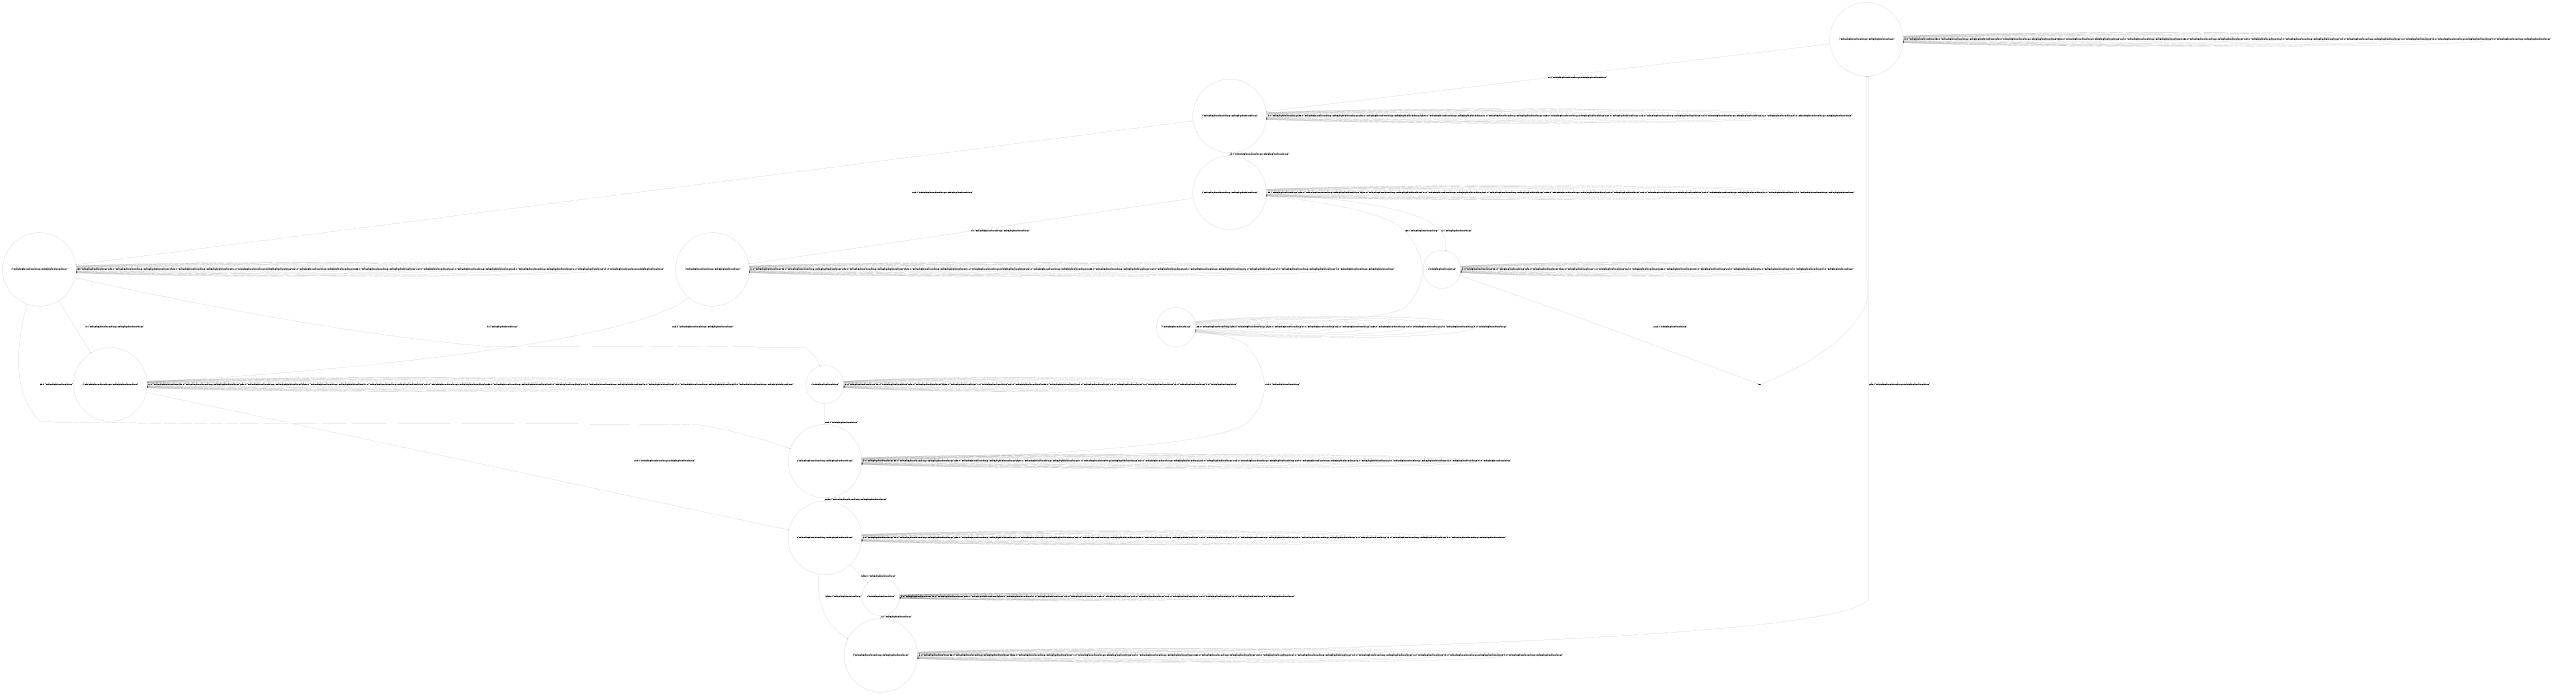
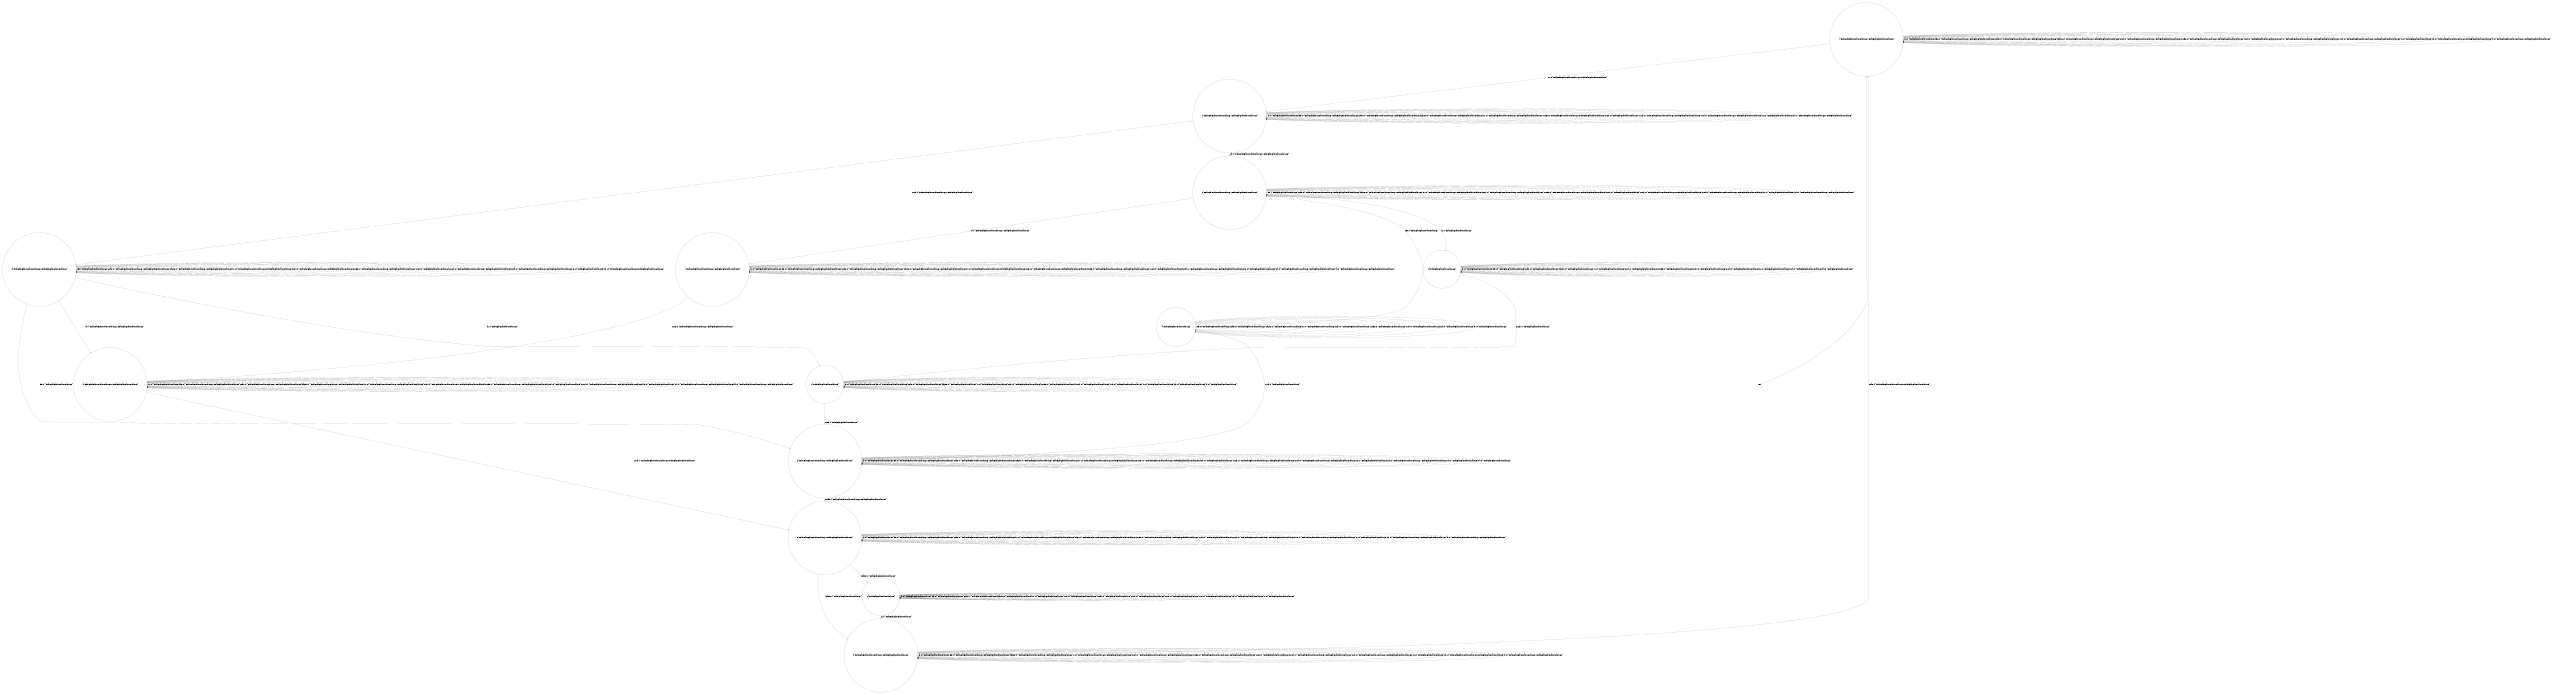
(1609, 329) -> (1232, 349)
